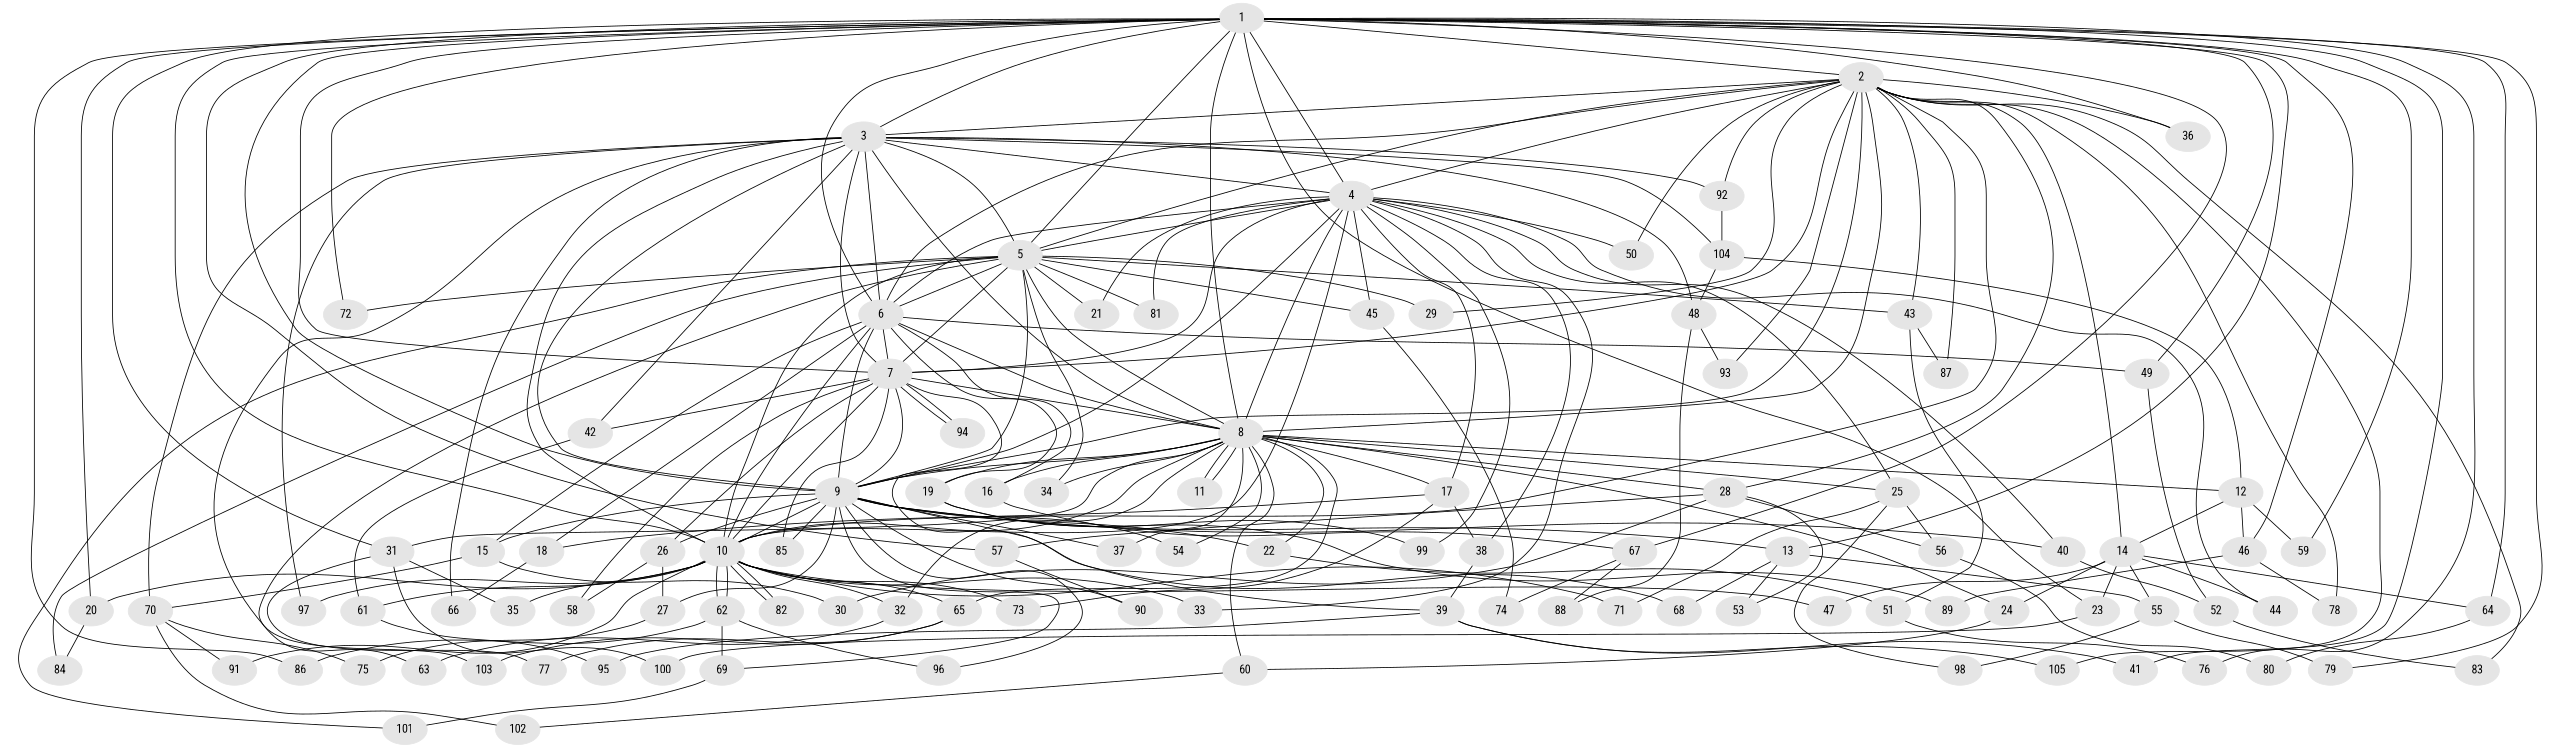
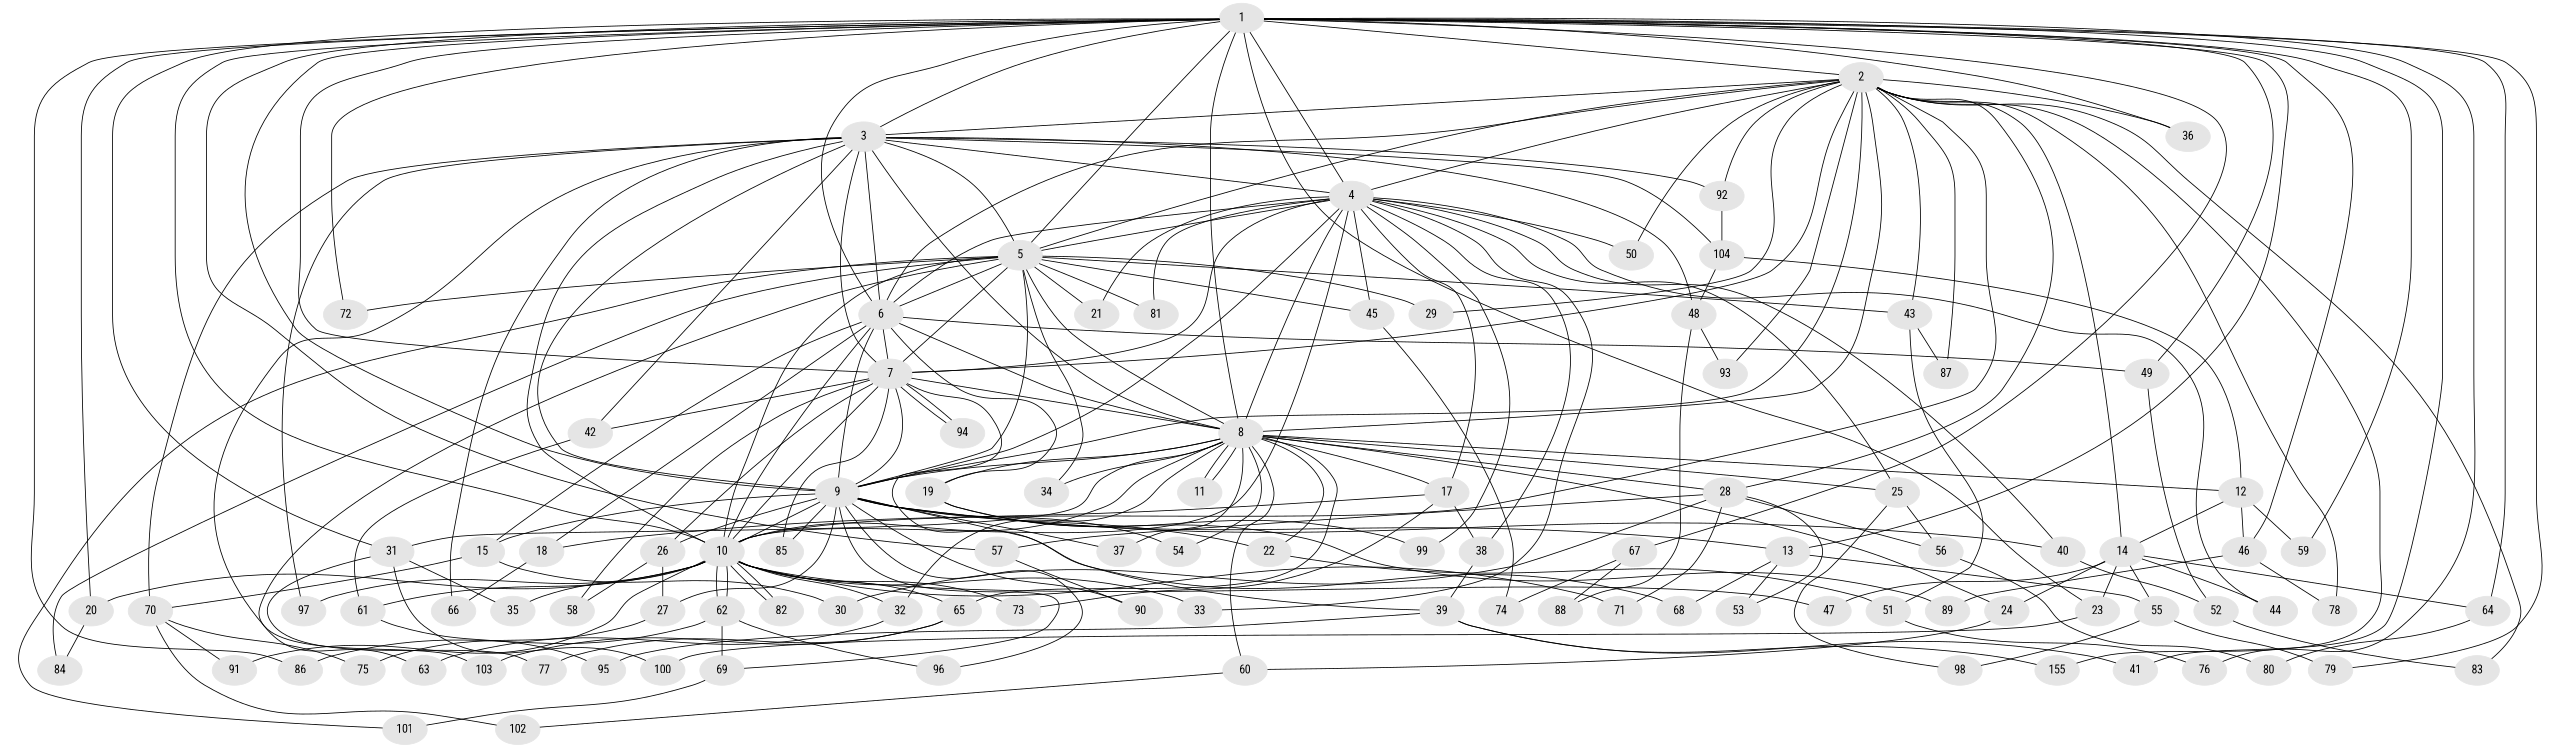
(987, 493) -> none
(1753, 539) -> (1694, 563)
(2057, 670) -> (2057, 670)
